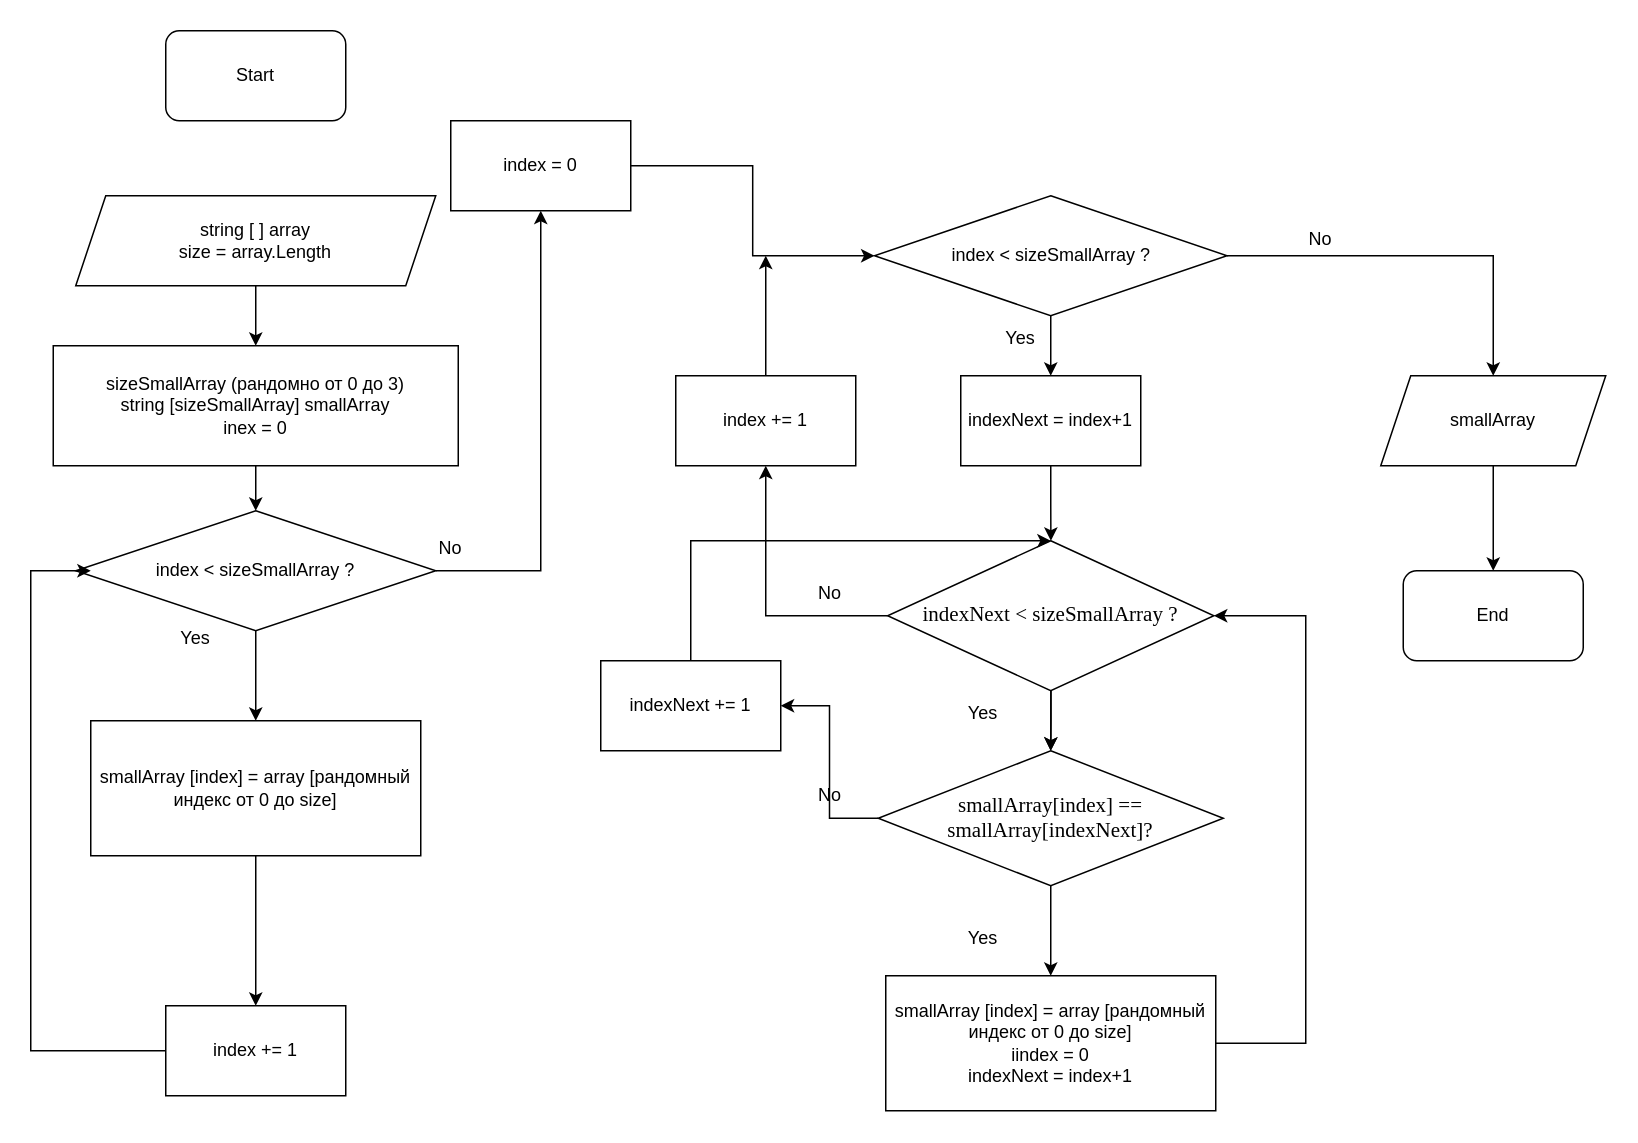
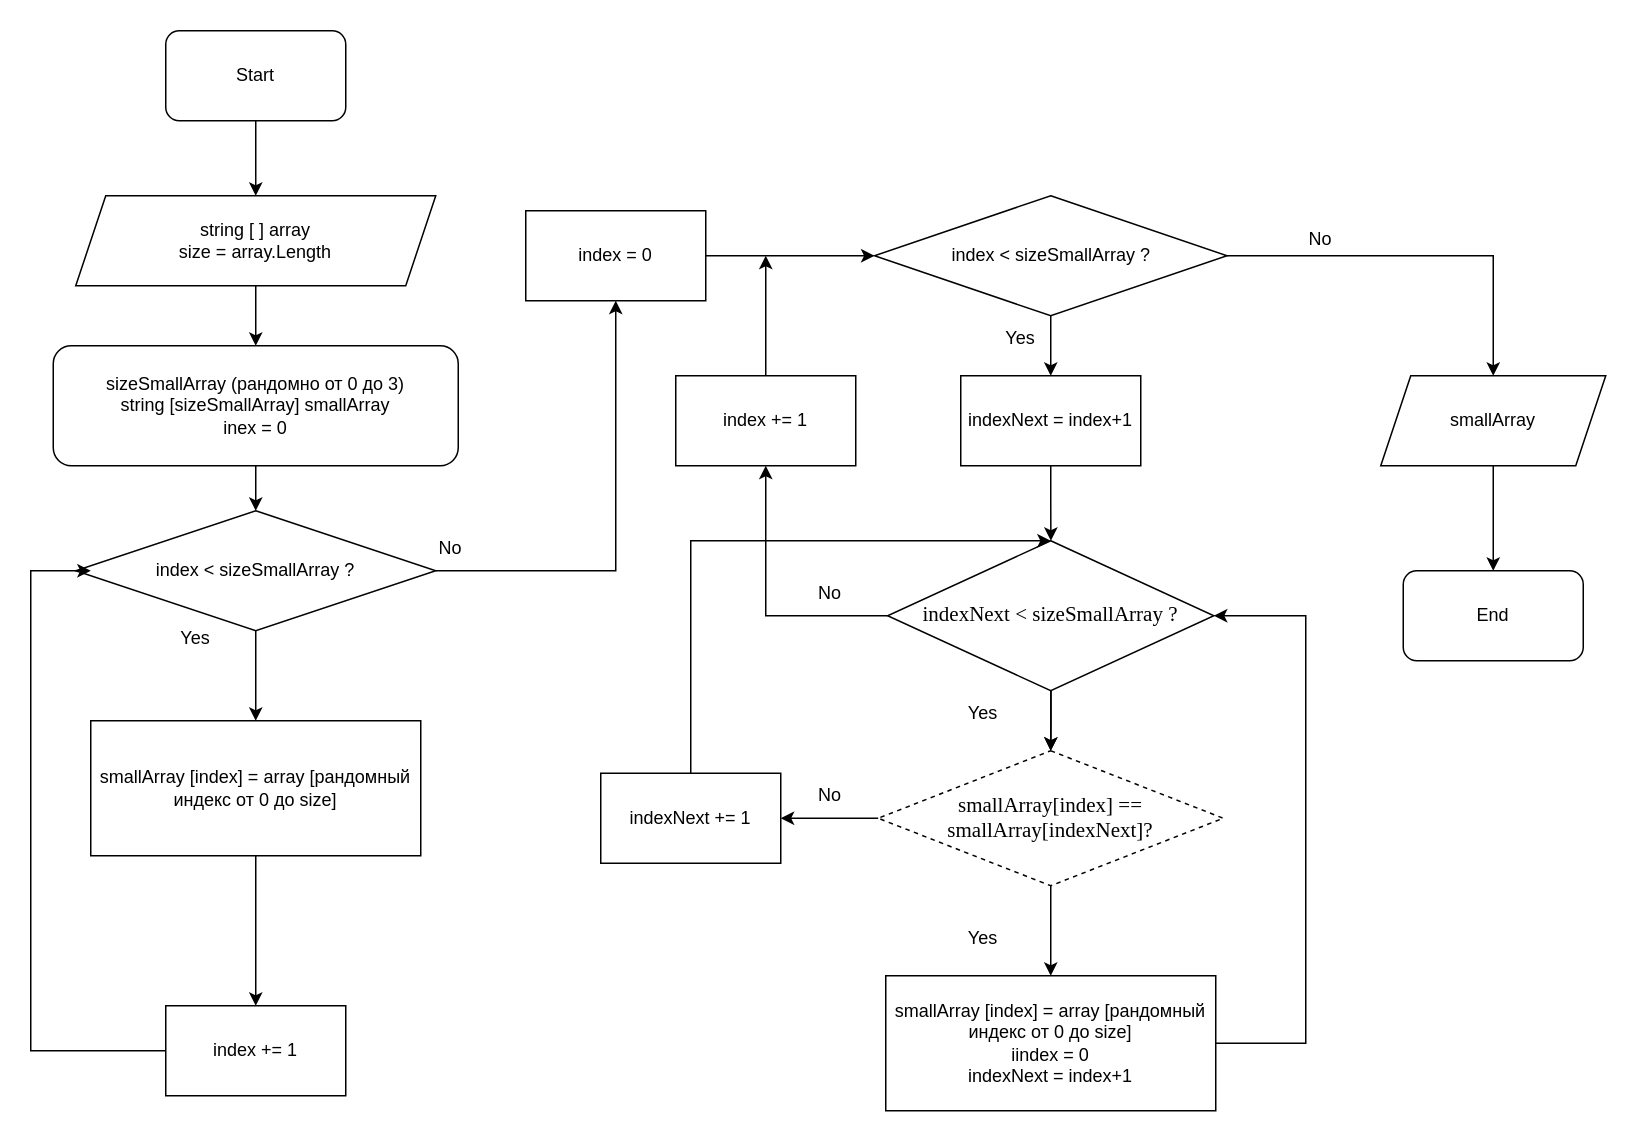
none -> (256, 153)
(541, 166) -> (616, 256)
(256, 406) -> (256, 406)
(691, 706) -> (691, 818)
(1051, 818) -> (1051, 818)
